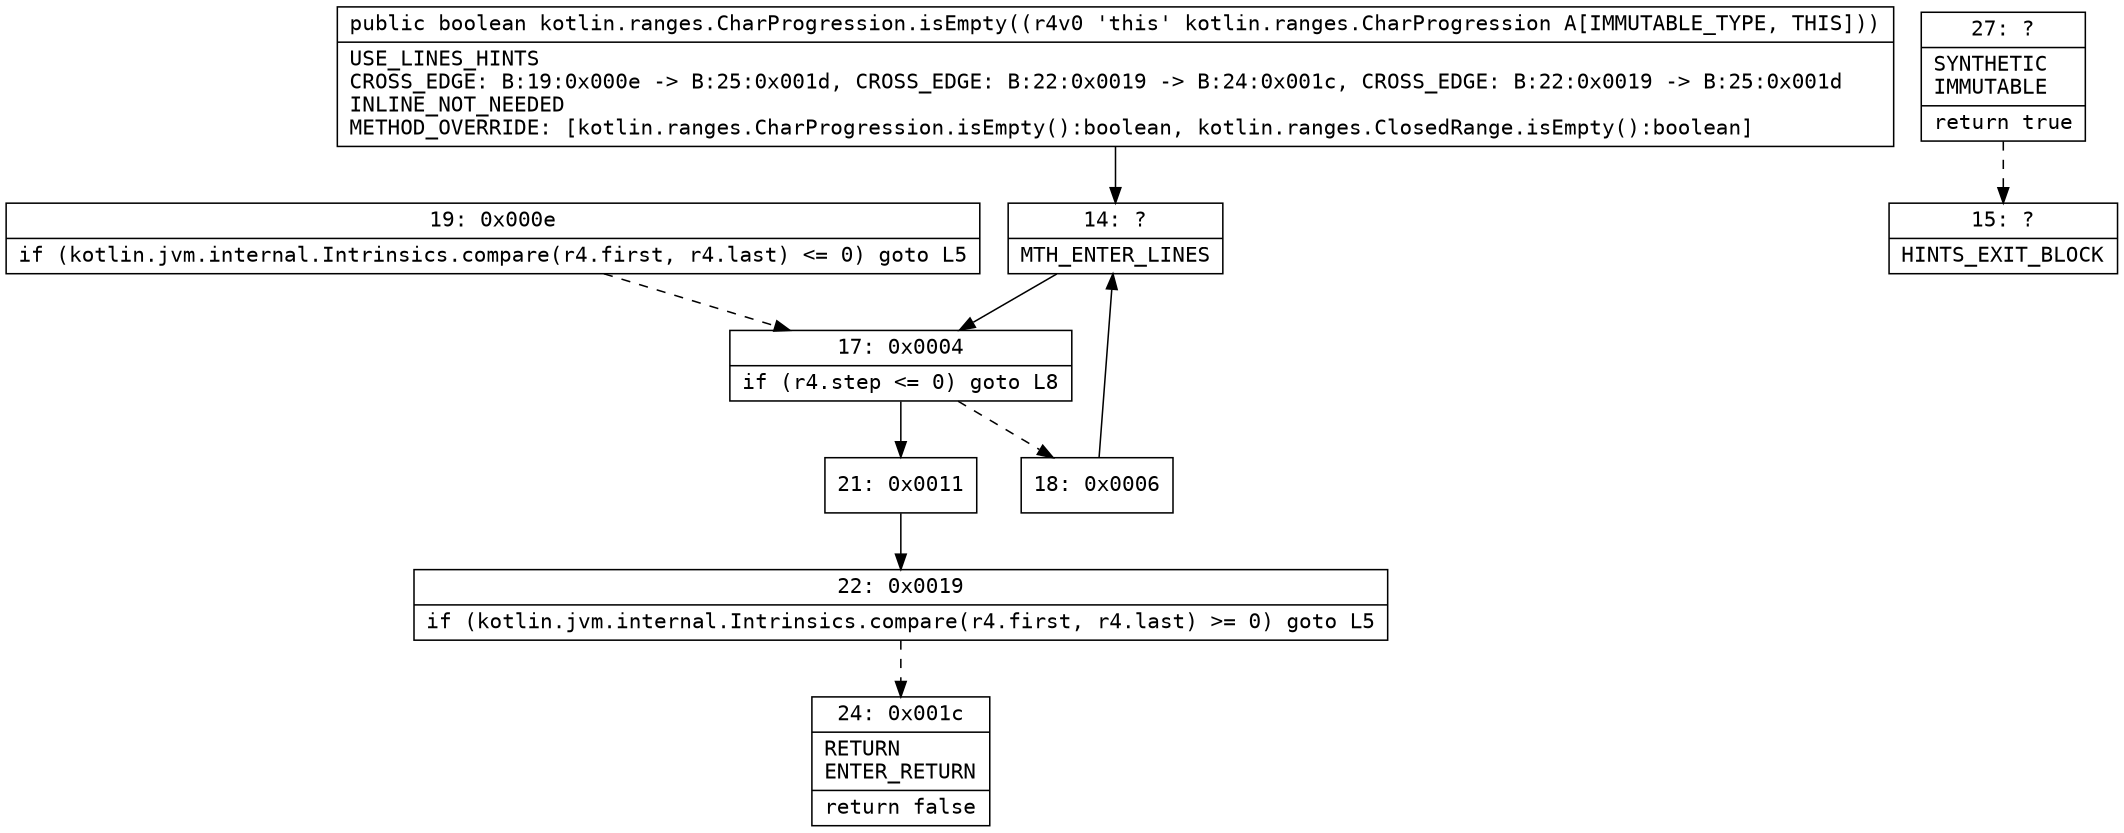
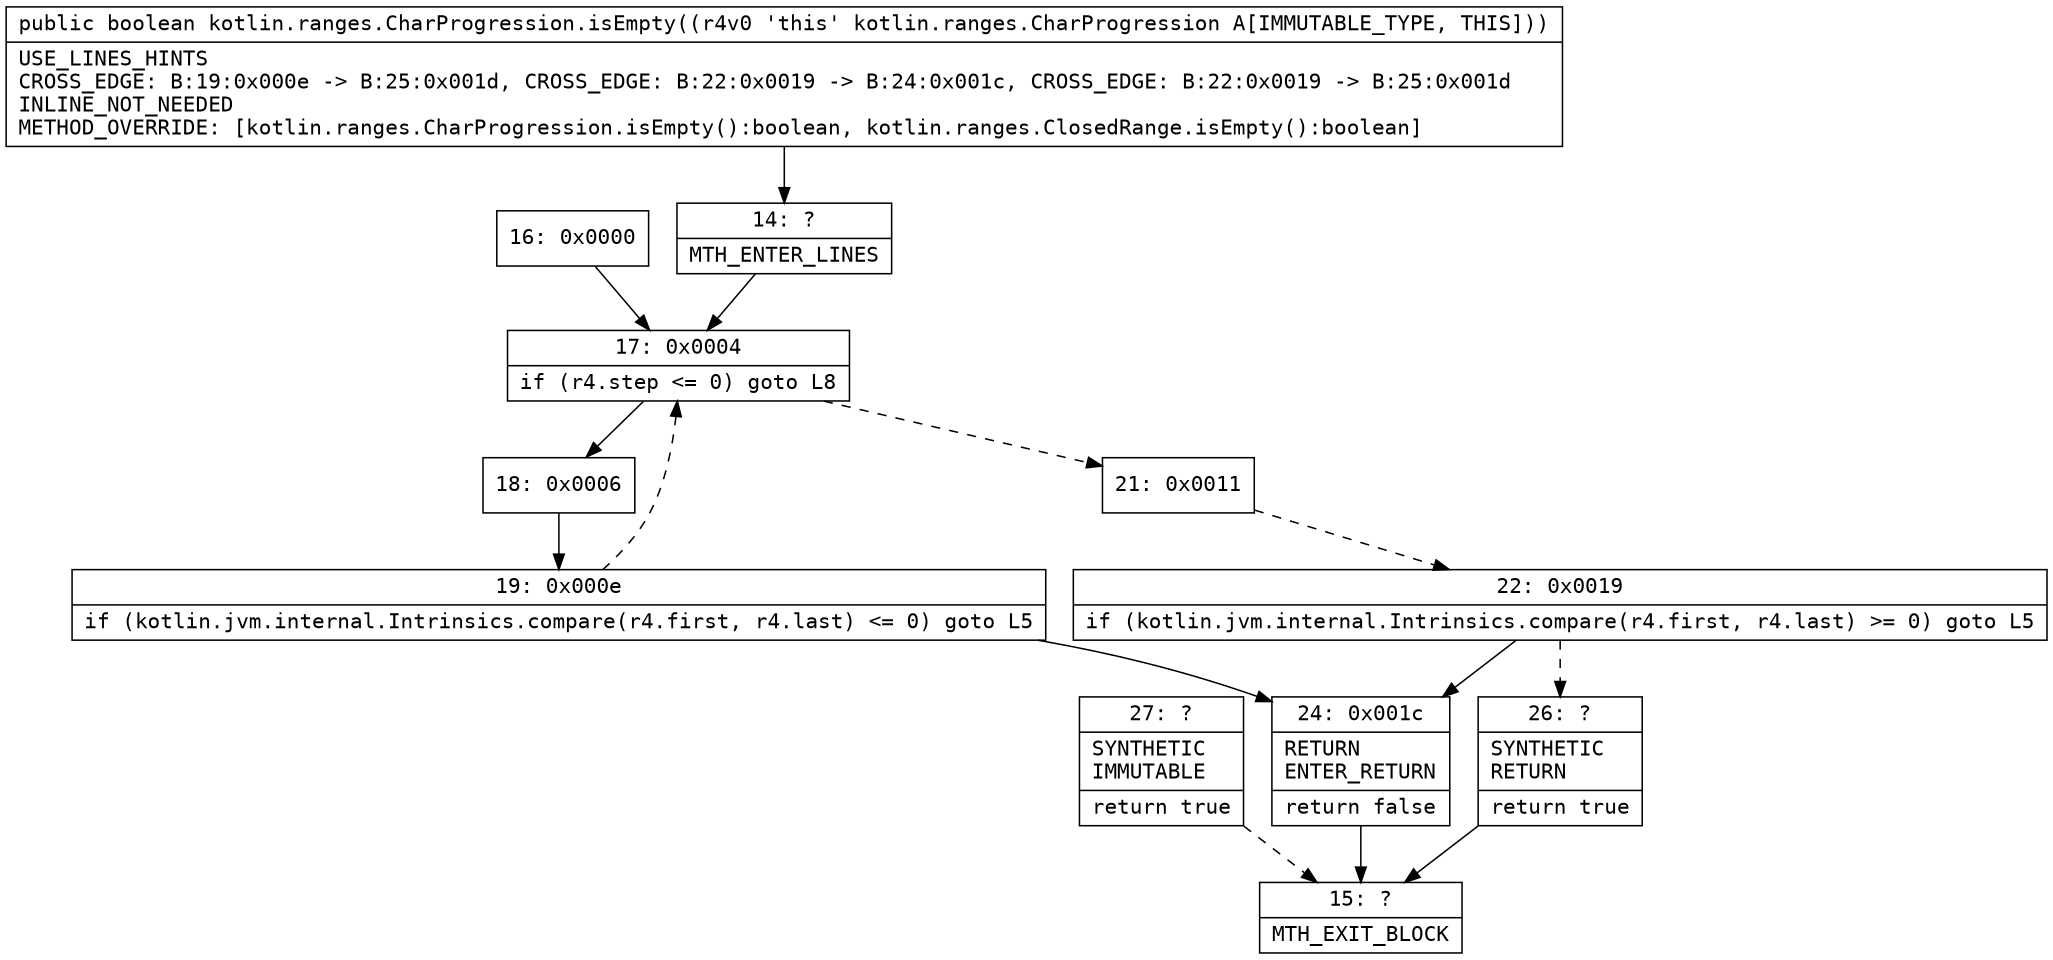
none -> (573, 238)
(2003, 255) -> (1361, 935)
(1105, 373) -> (559, 534)
(901, 421) -> (955, 432)
(999, 425) -> (620, 424)
(901, 534) -> (1345, 538)
(901, 661) -> (1486, 664)
none -> (1149, 664)
none -> (1560, 761)
none -> (1361, 846)
